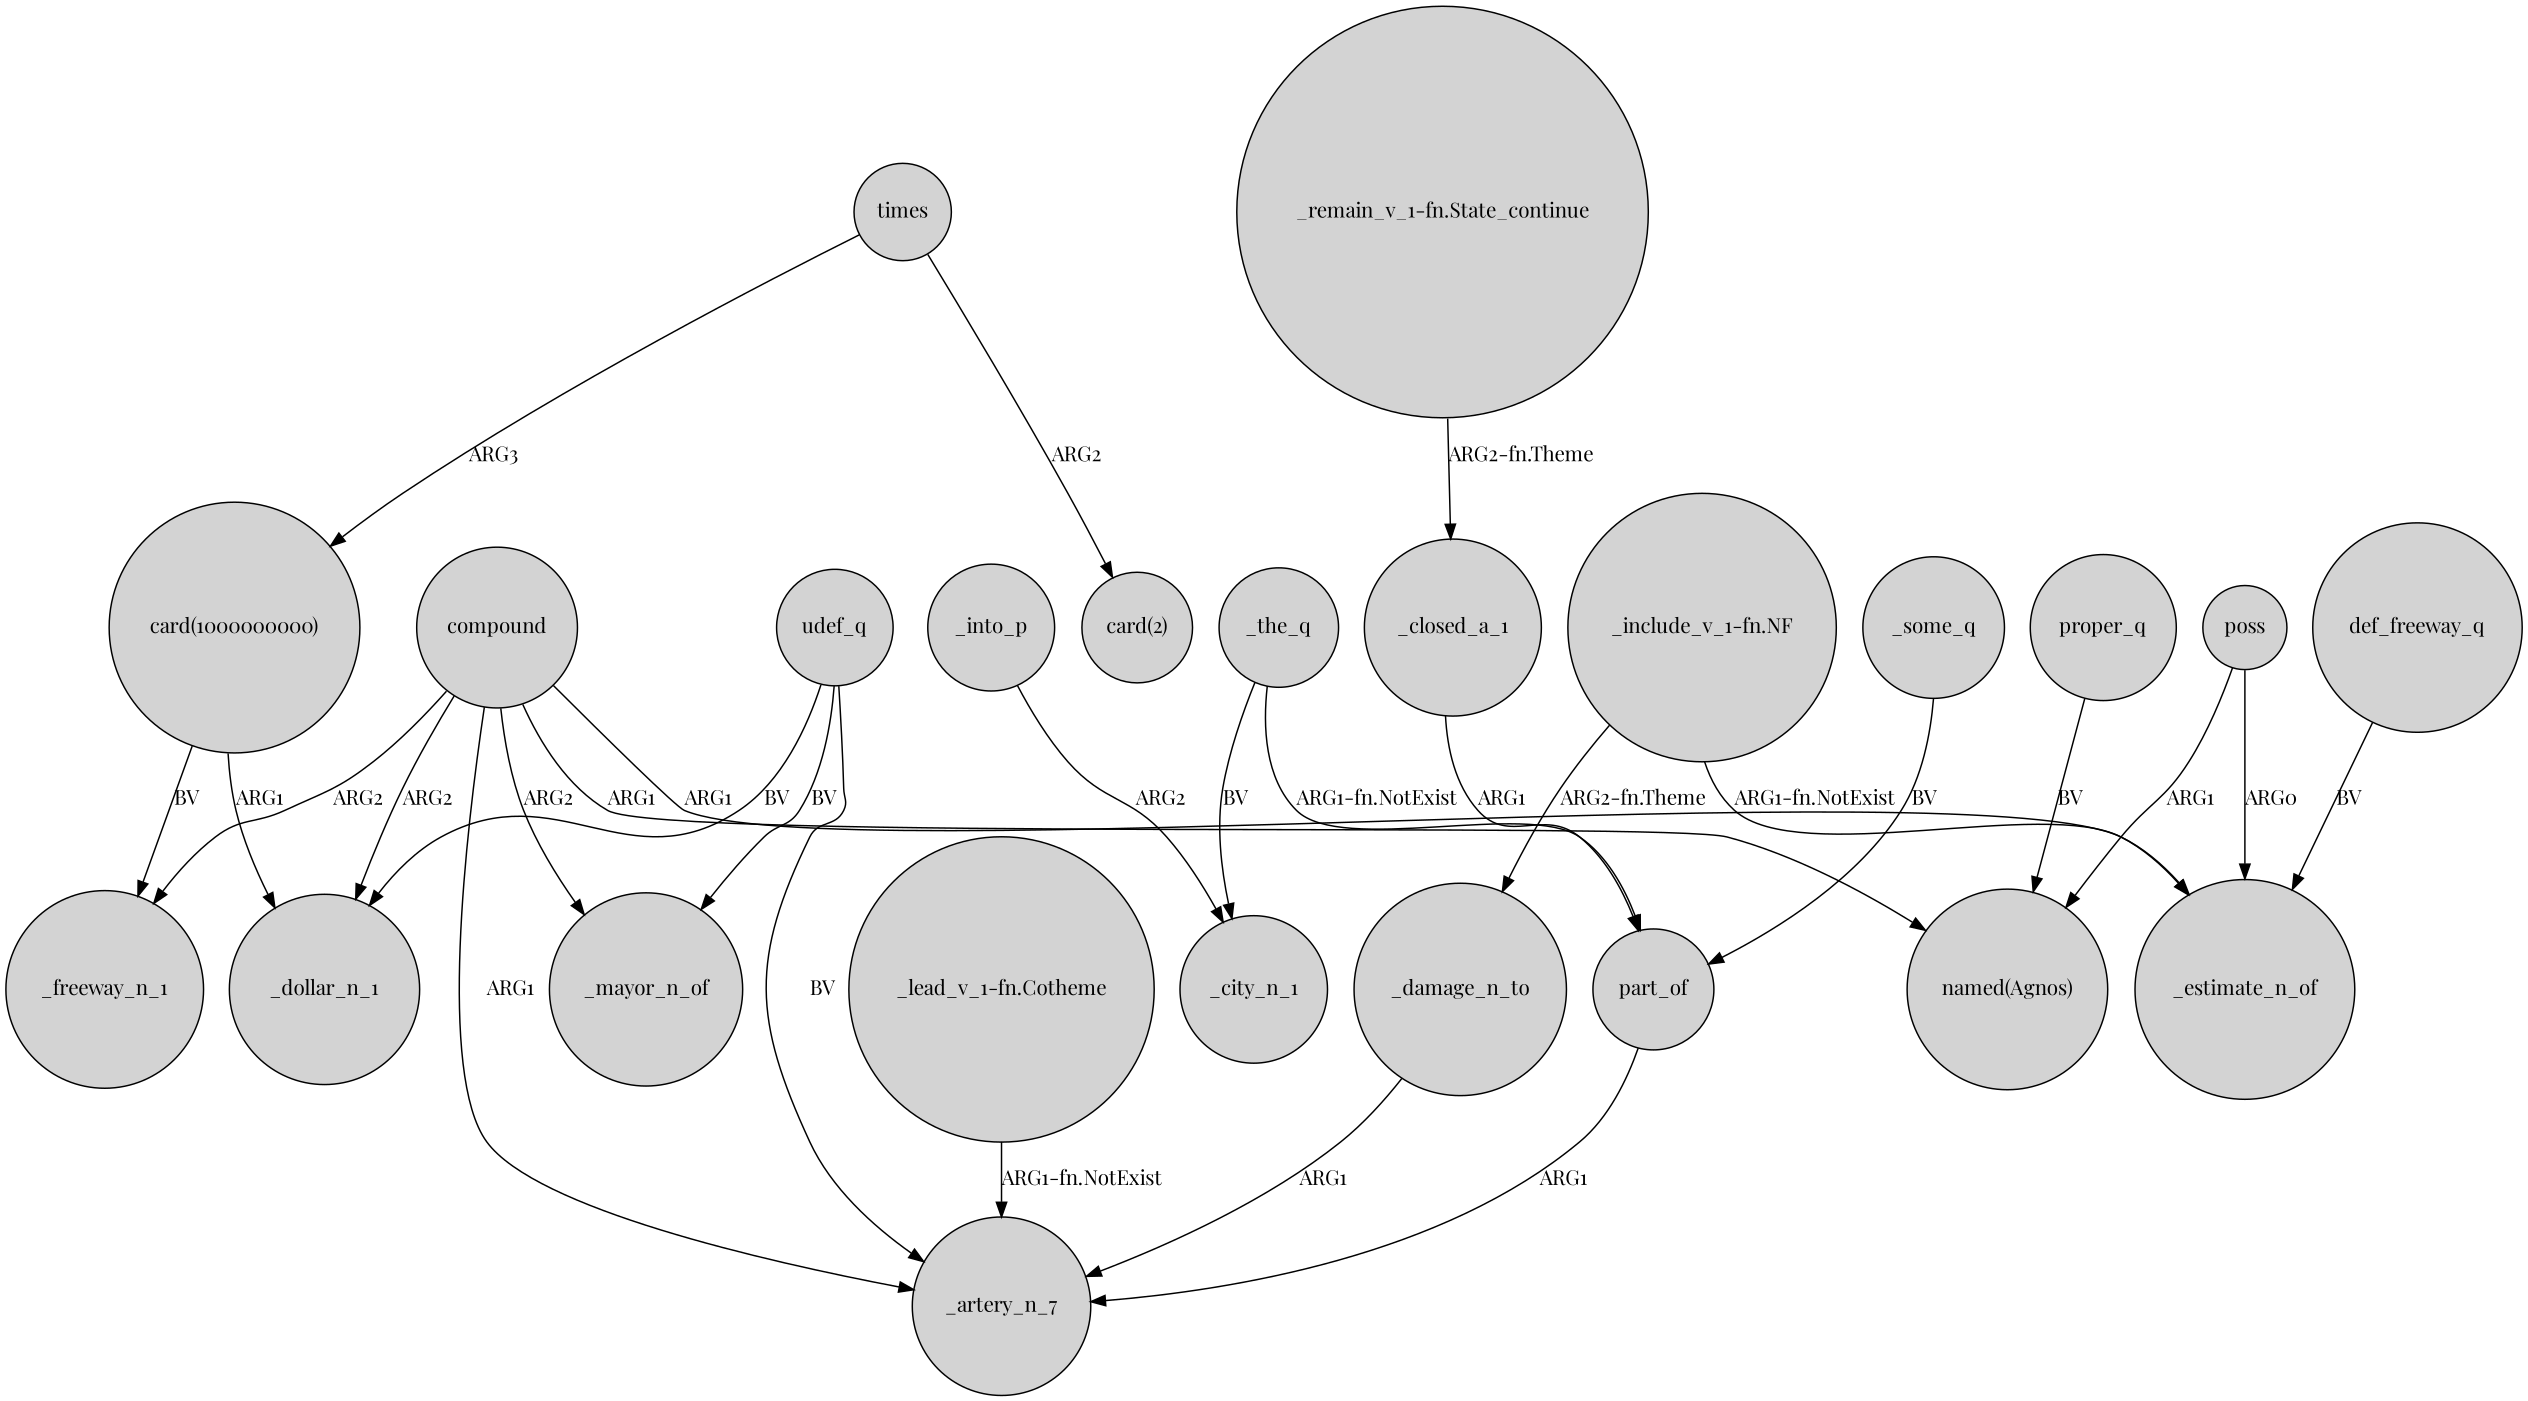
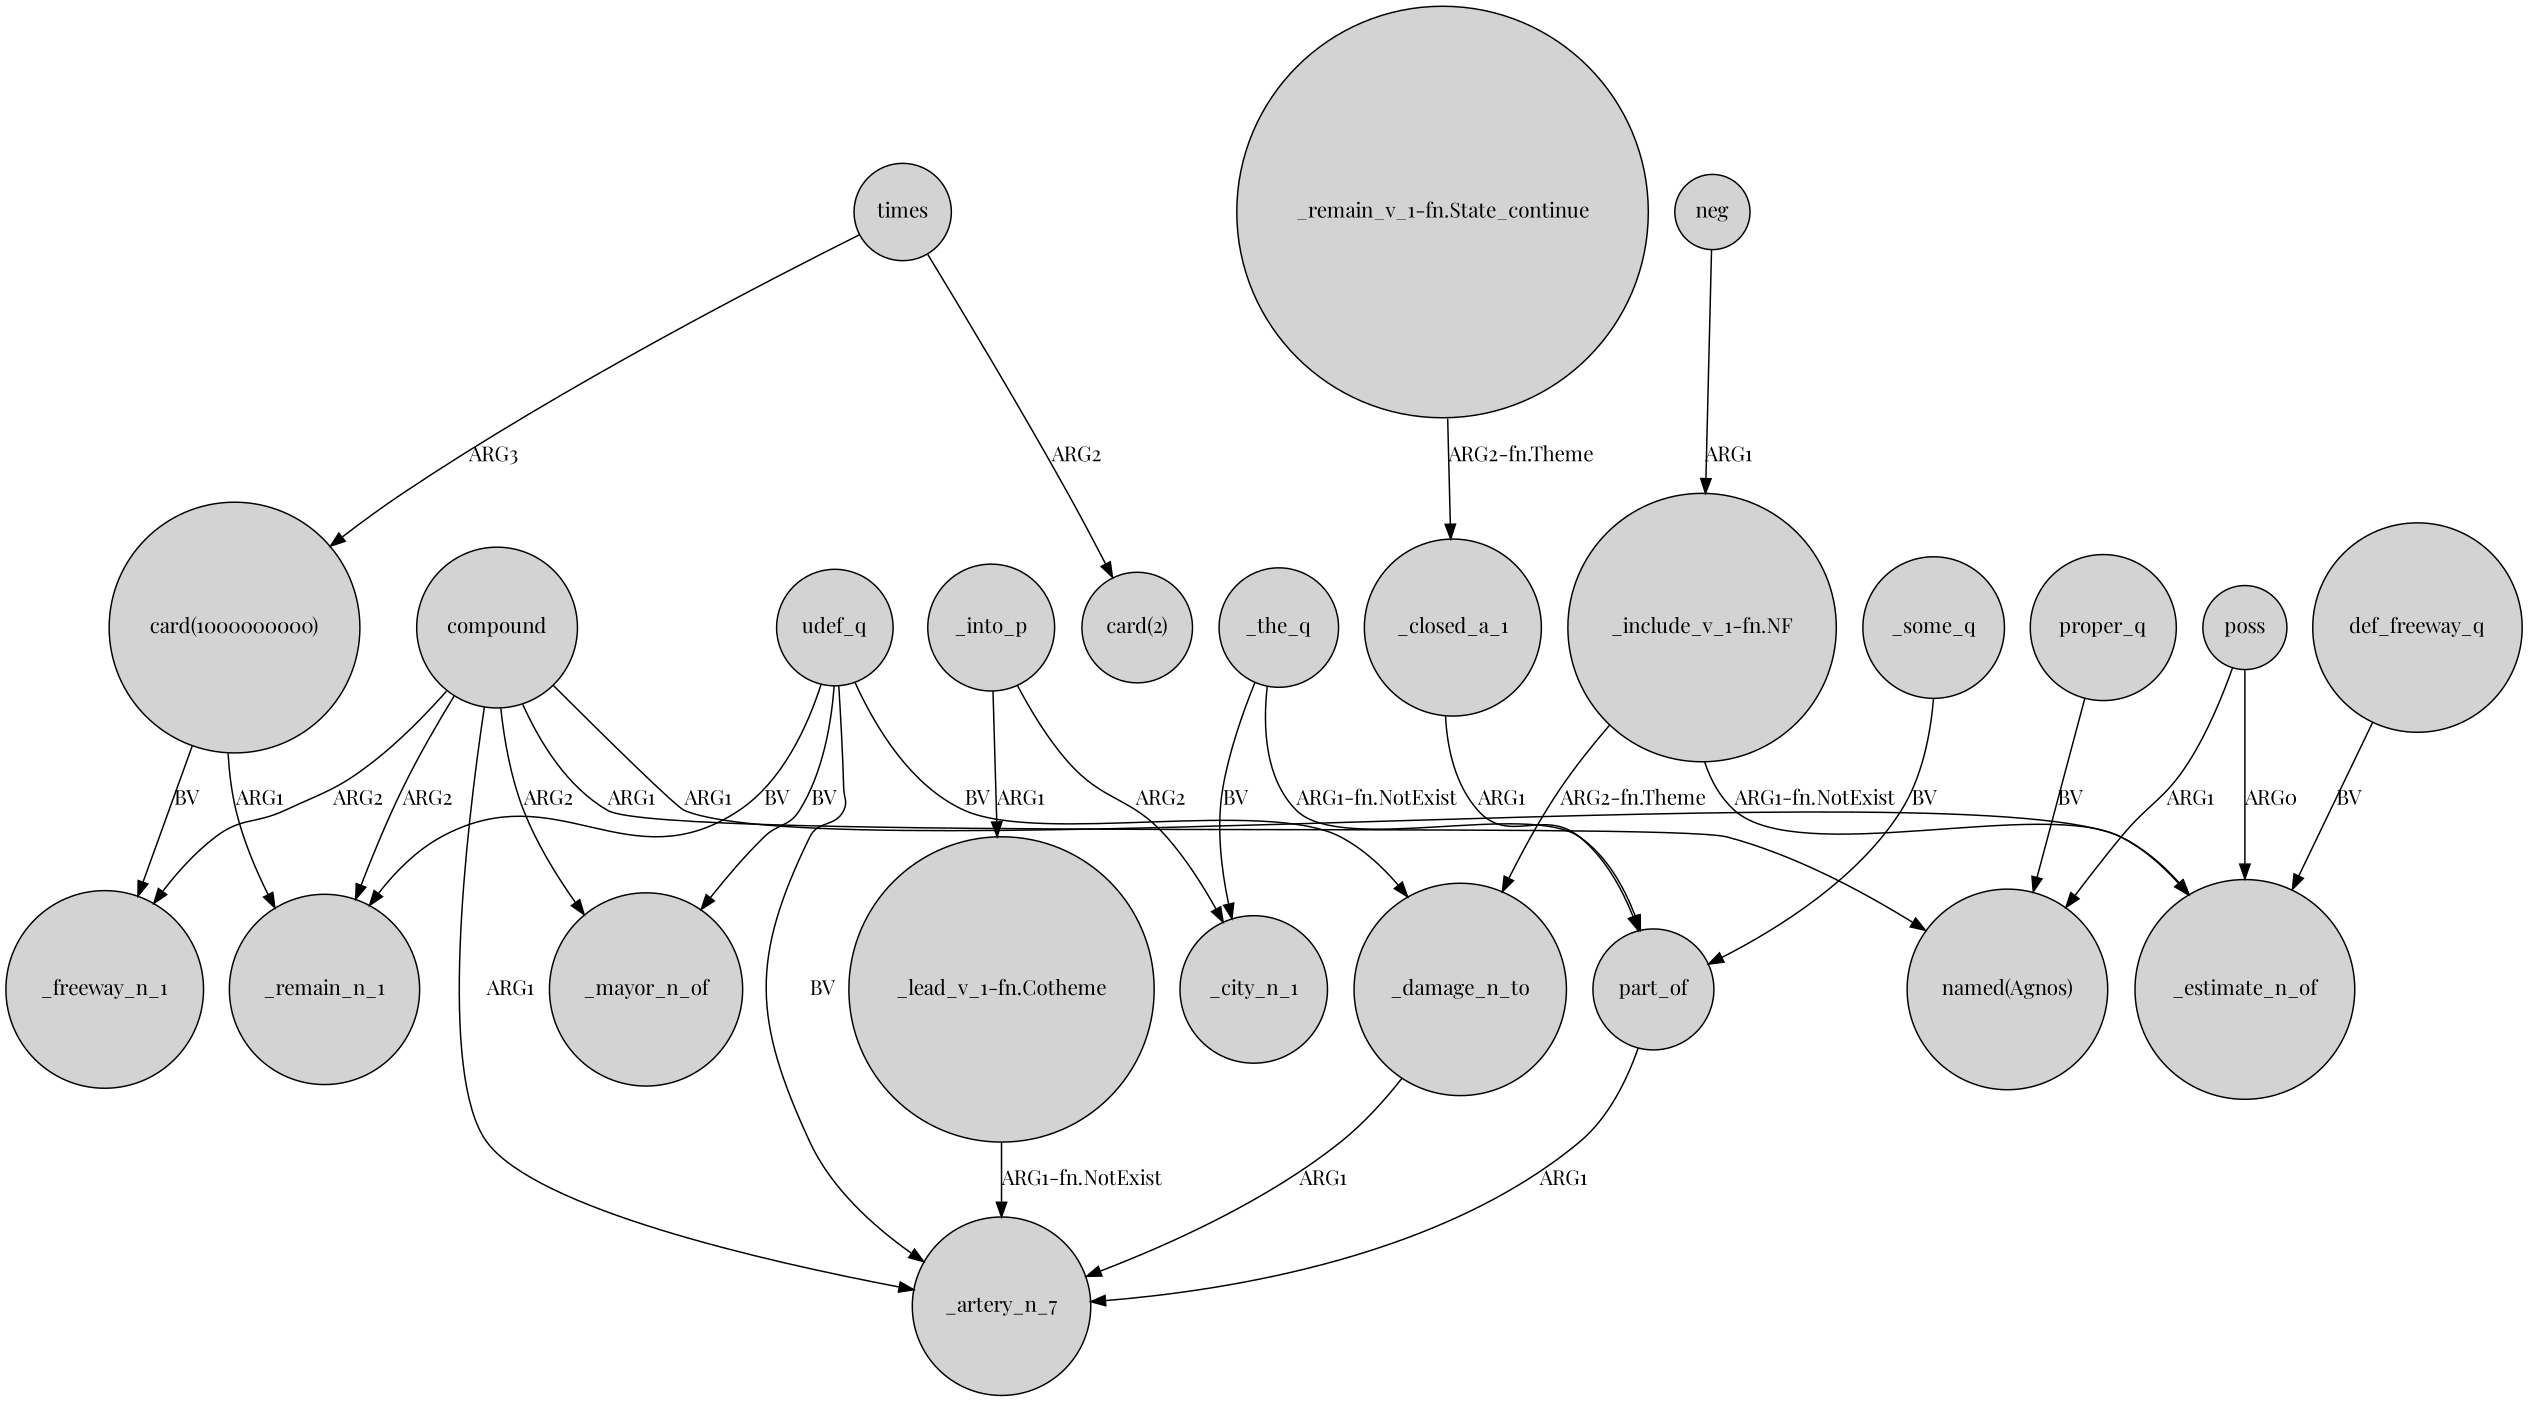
none -> (1712, 212)
none -> (995, 756)
none -> (980, 815)
(324, 989) -> (324, 989)
